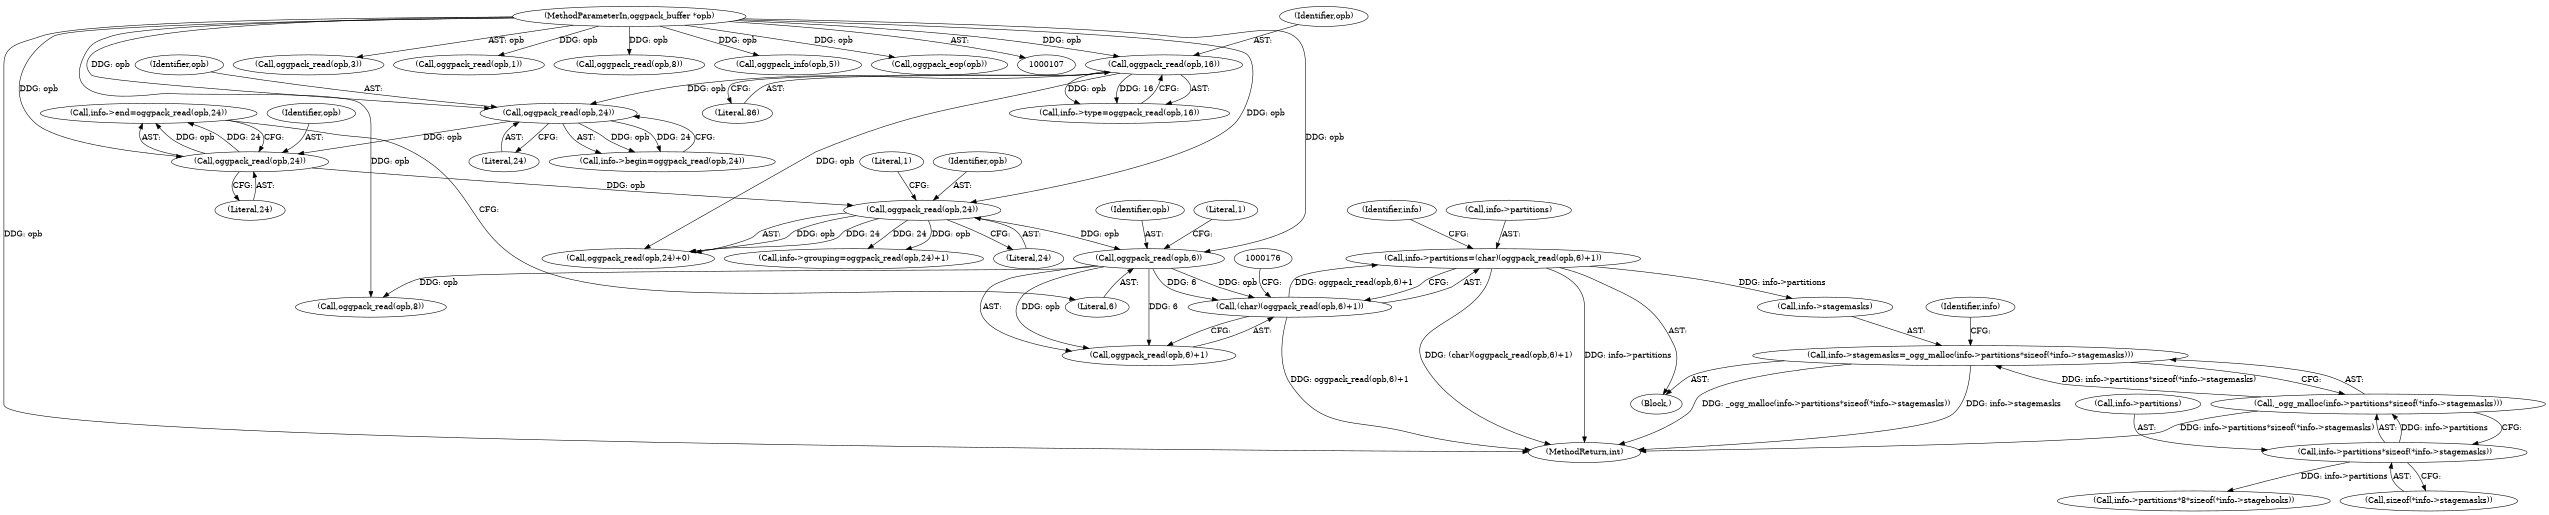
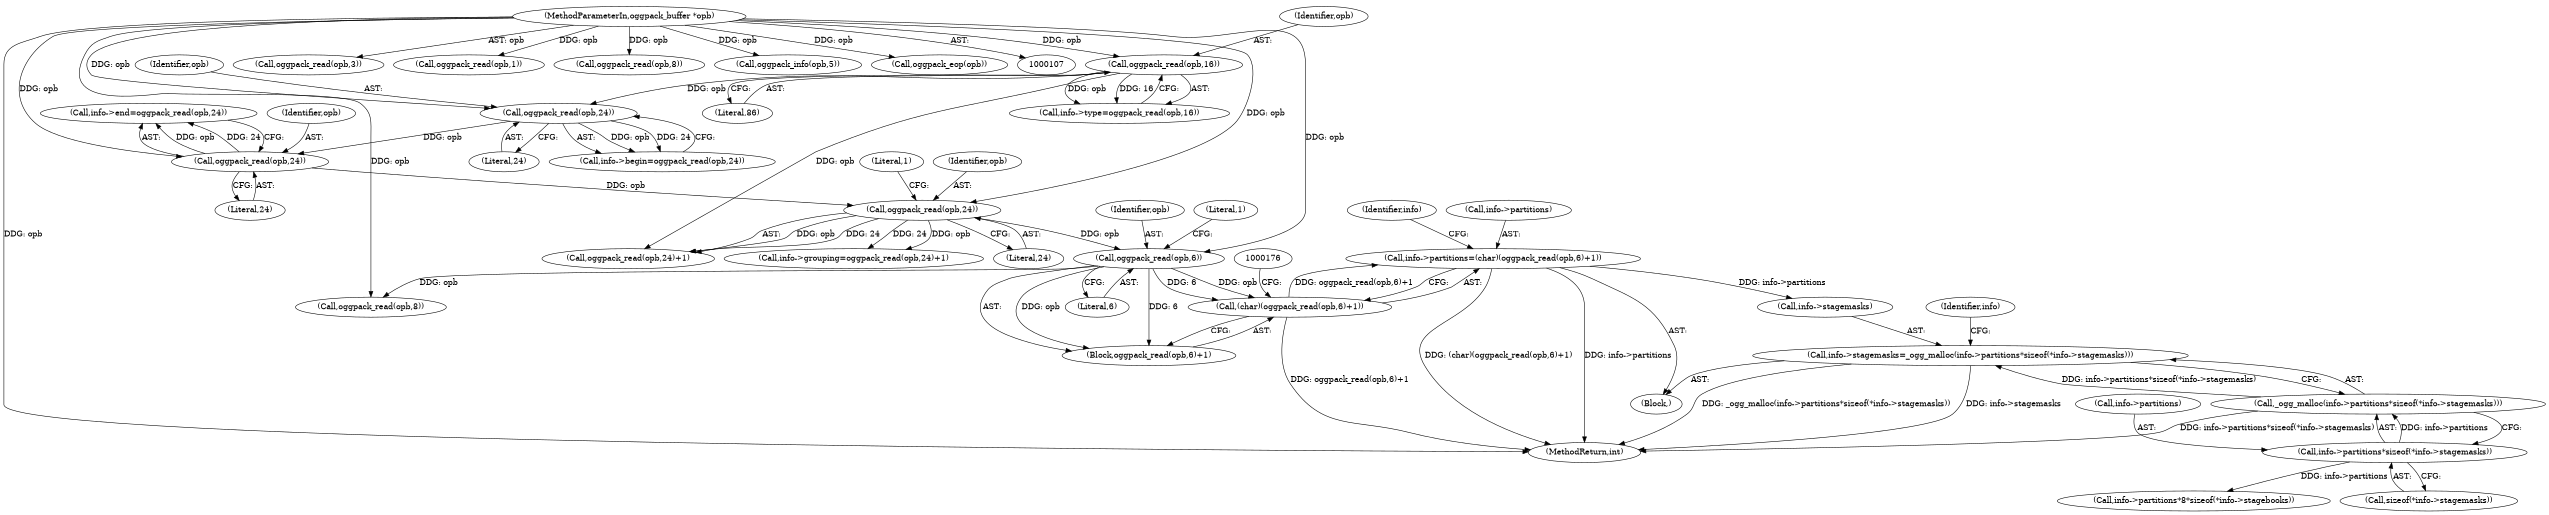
(628, 259) -> (628, 259)
(621, 287) -> (1086, 277)
(1149, 356) -> (1149, 356)
